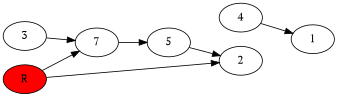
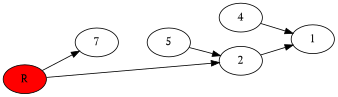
(25, 36) -> none
(129, 42) -> none
none -> (273, 51)
